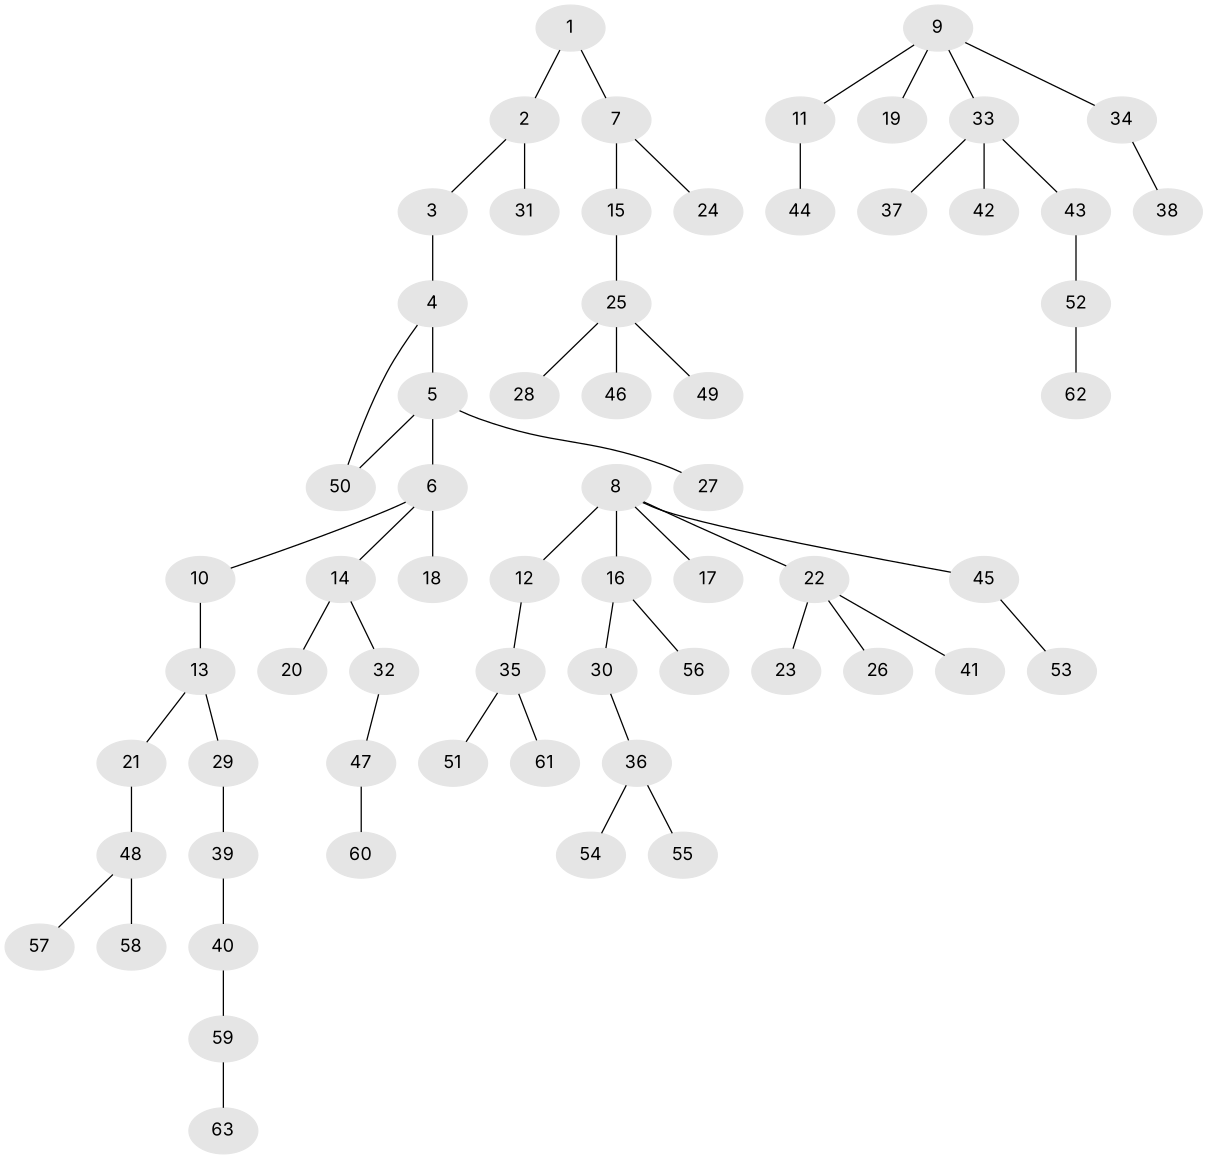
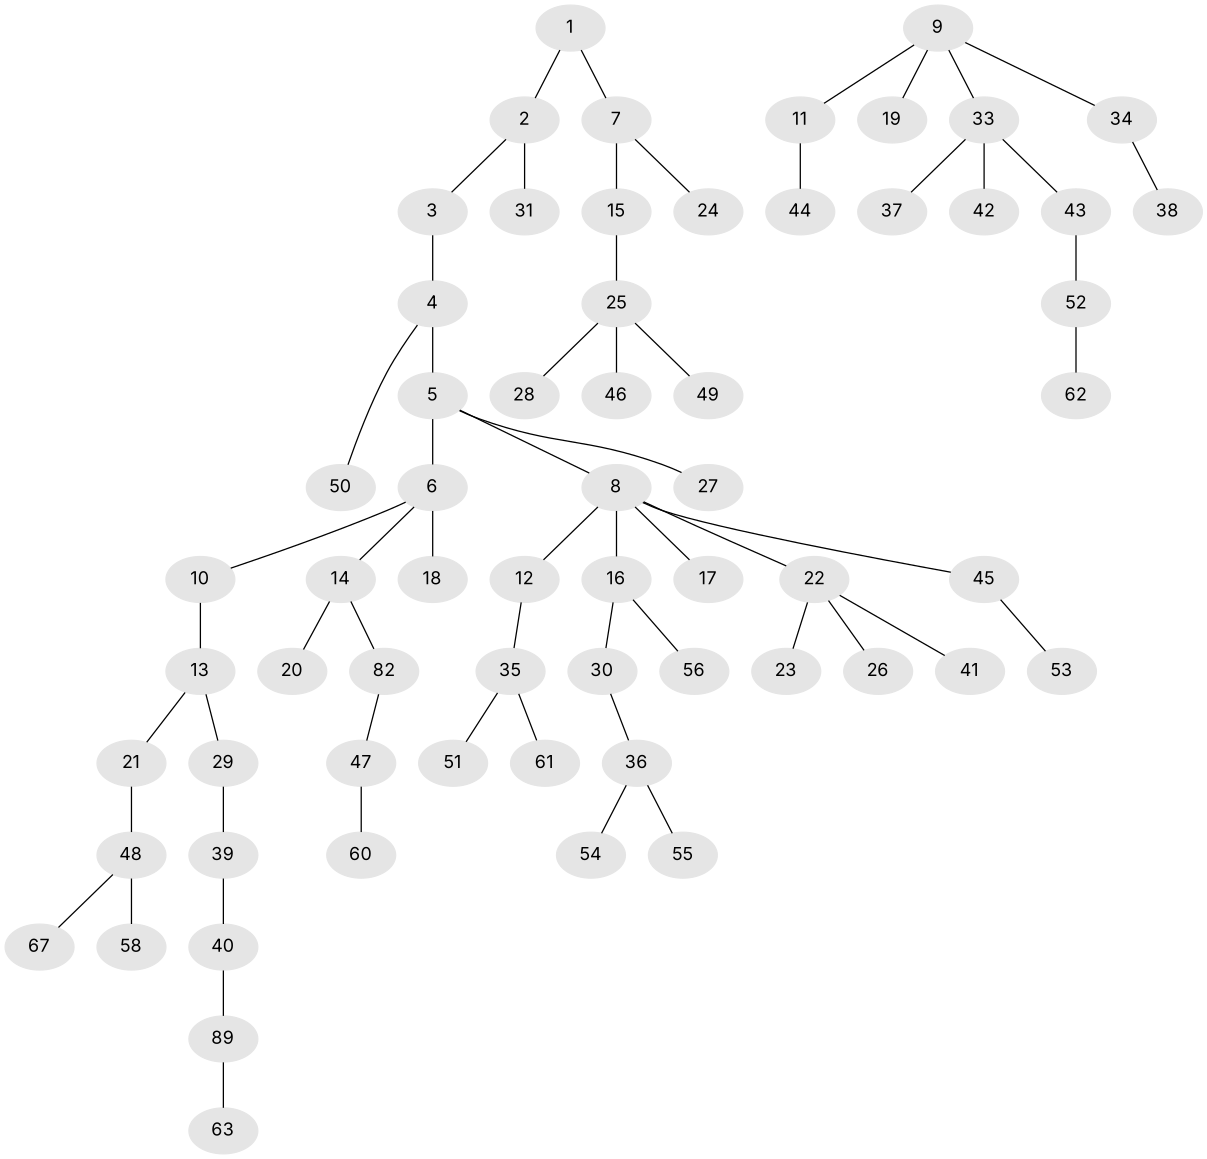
(387, 441) -> (525, 442)
(384, 671) -> (384, 671)
(40, 947) -> (40, 947)
(223, 1039) -> (223, 1039)
